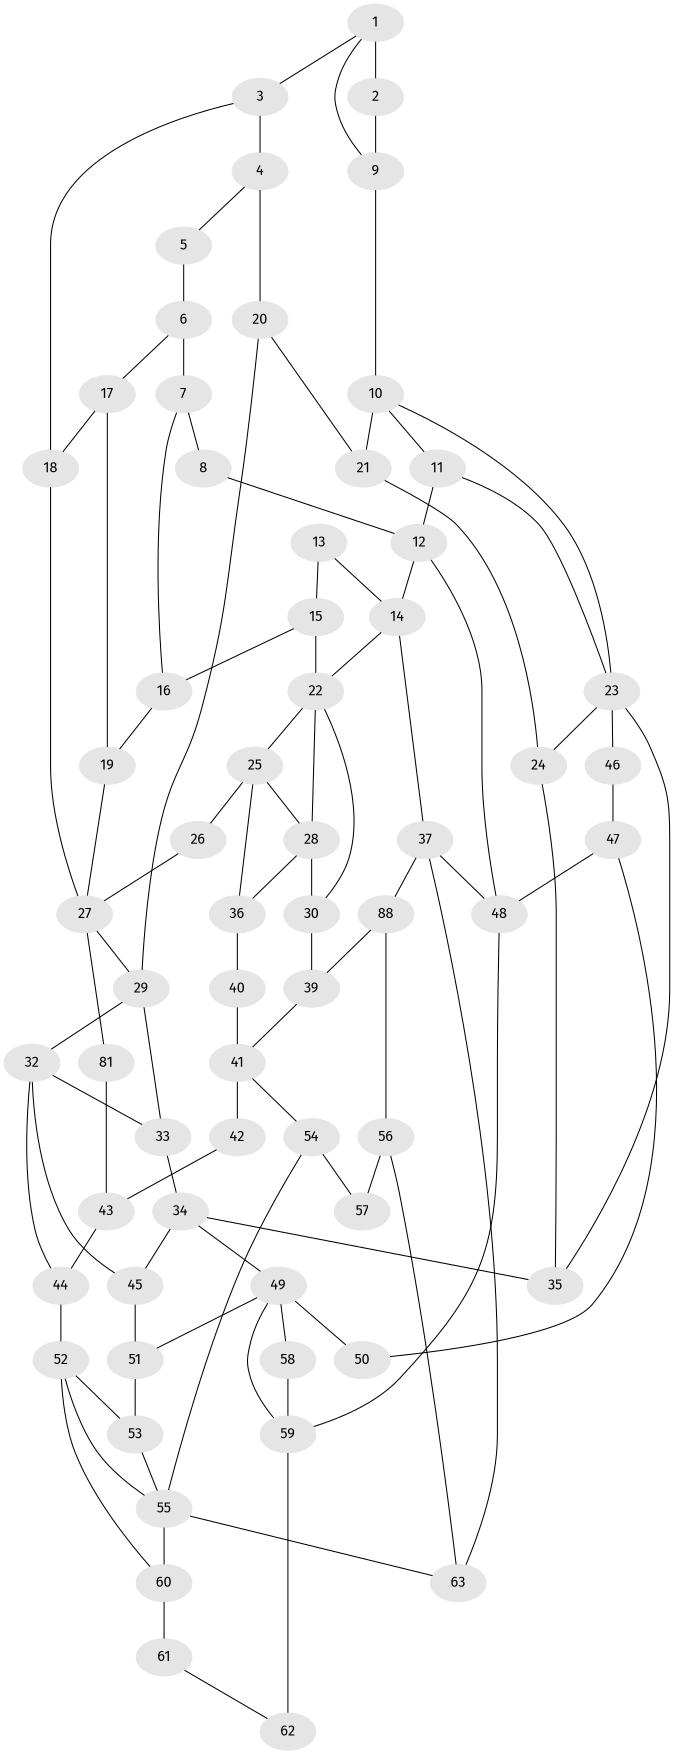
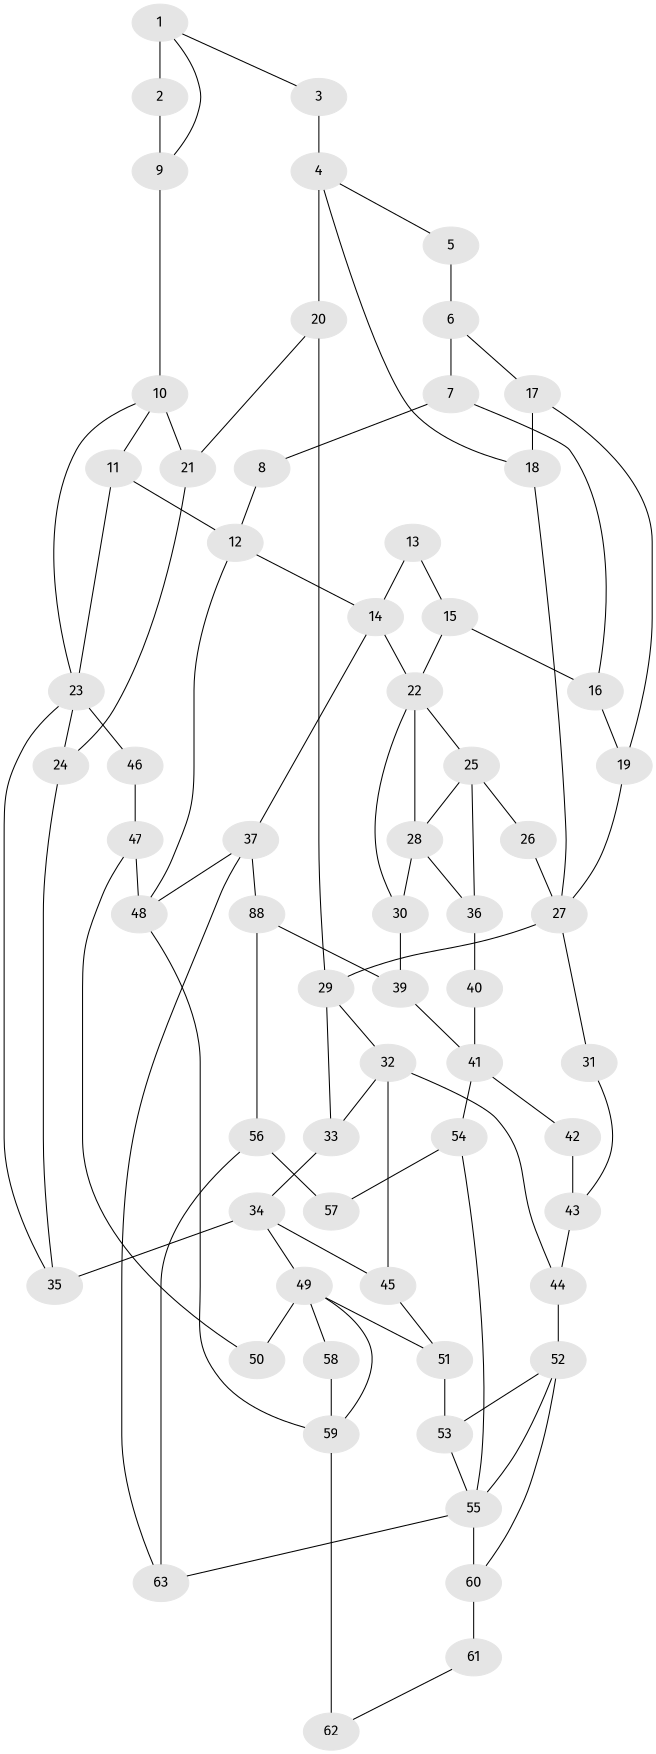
(54, 224) -> (381, 354)
(106, 1063) -> (589, 1063)
